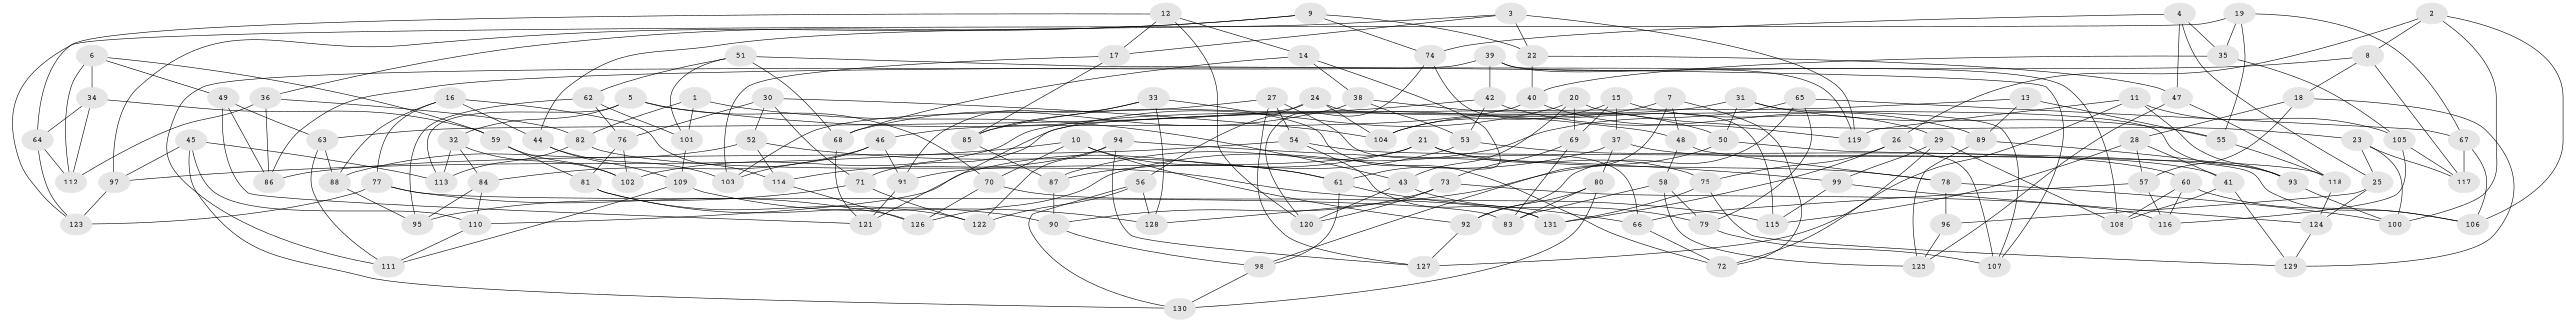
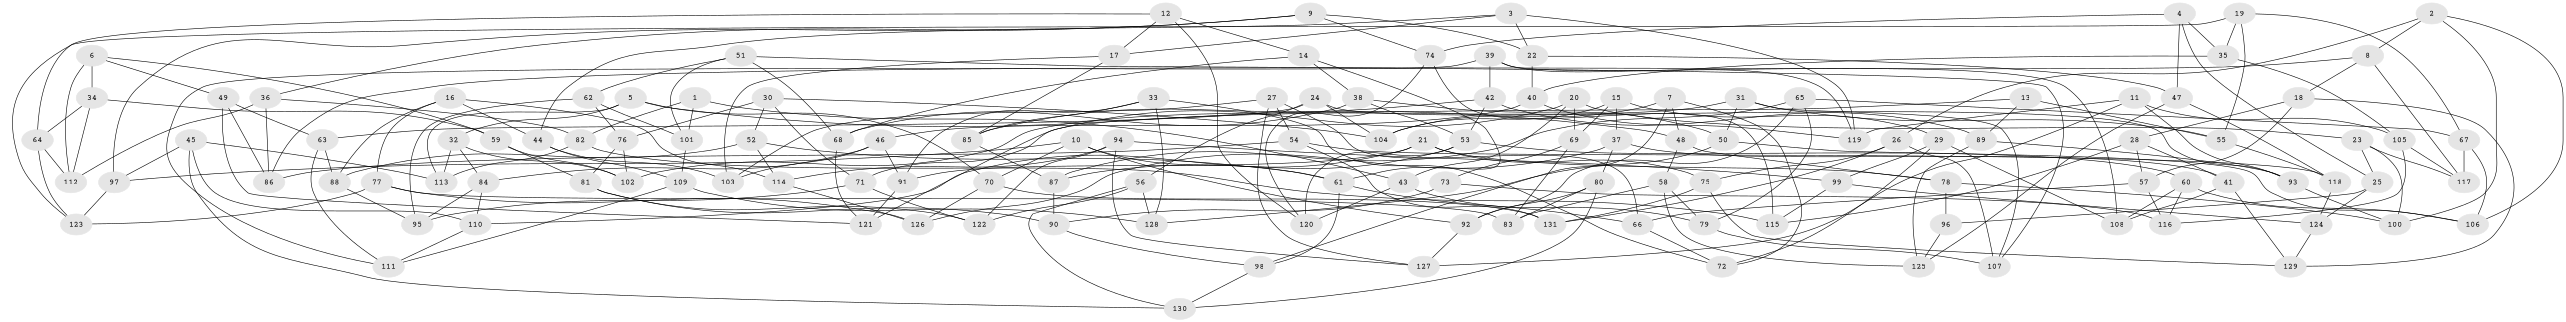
(1375, 208) -> (1361, 152)
